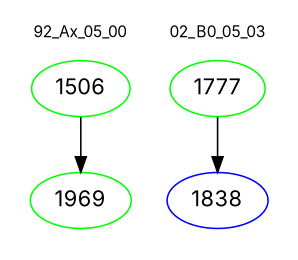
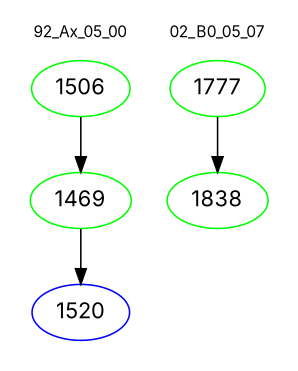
(218, 33) -> (218, 33)
(81, 200) -> (81, 200)
(218, 200) -> (218, 200)
none -> (81, 312)
